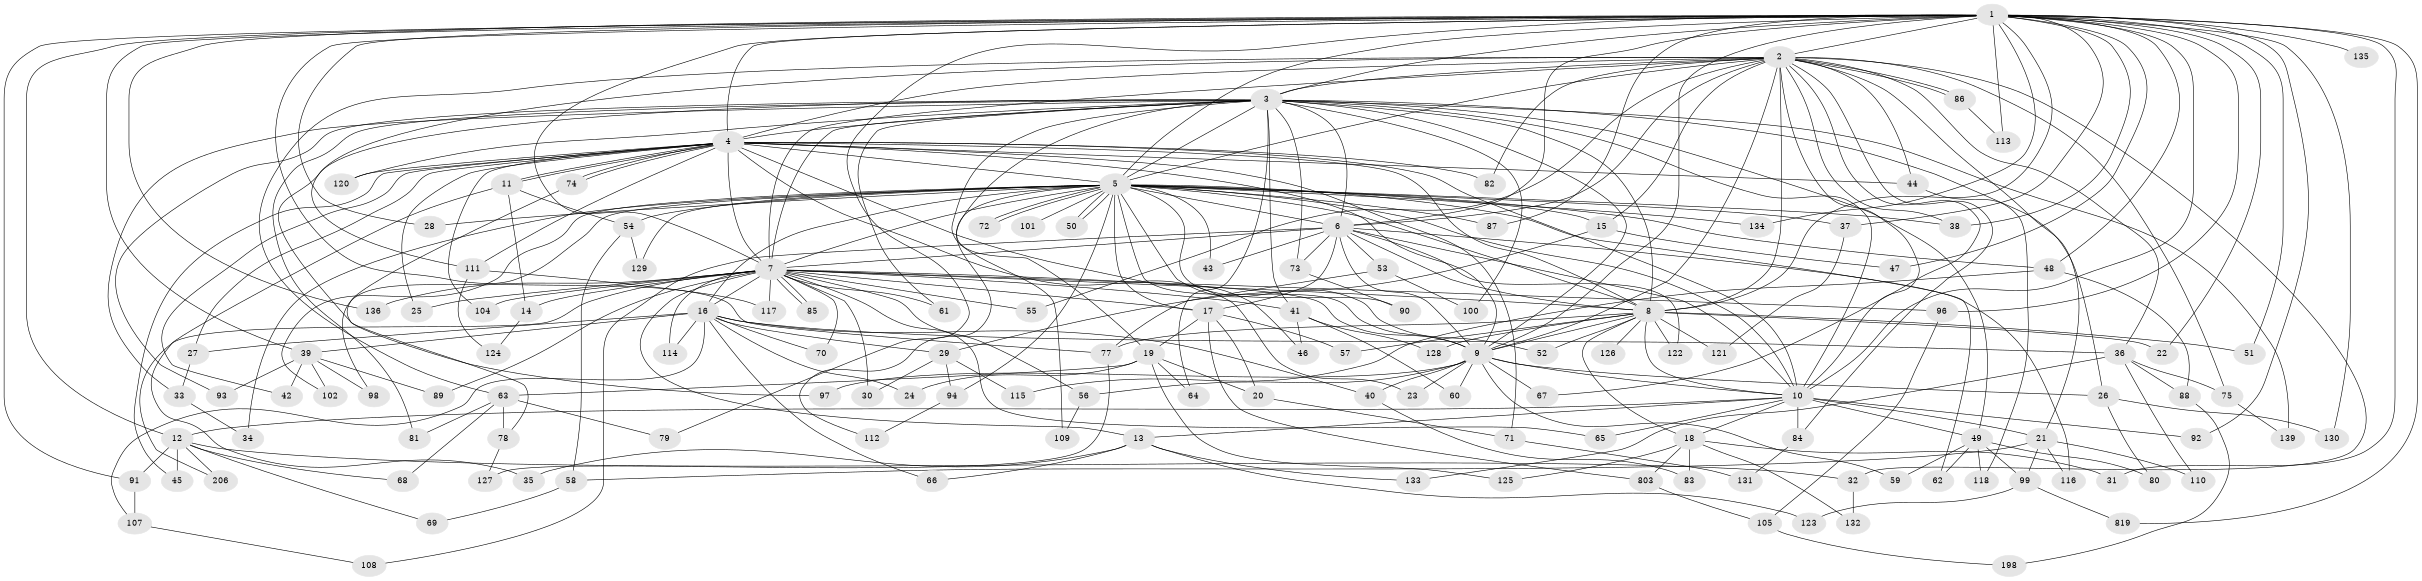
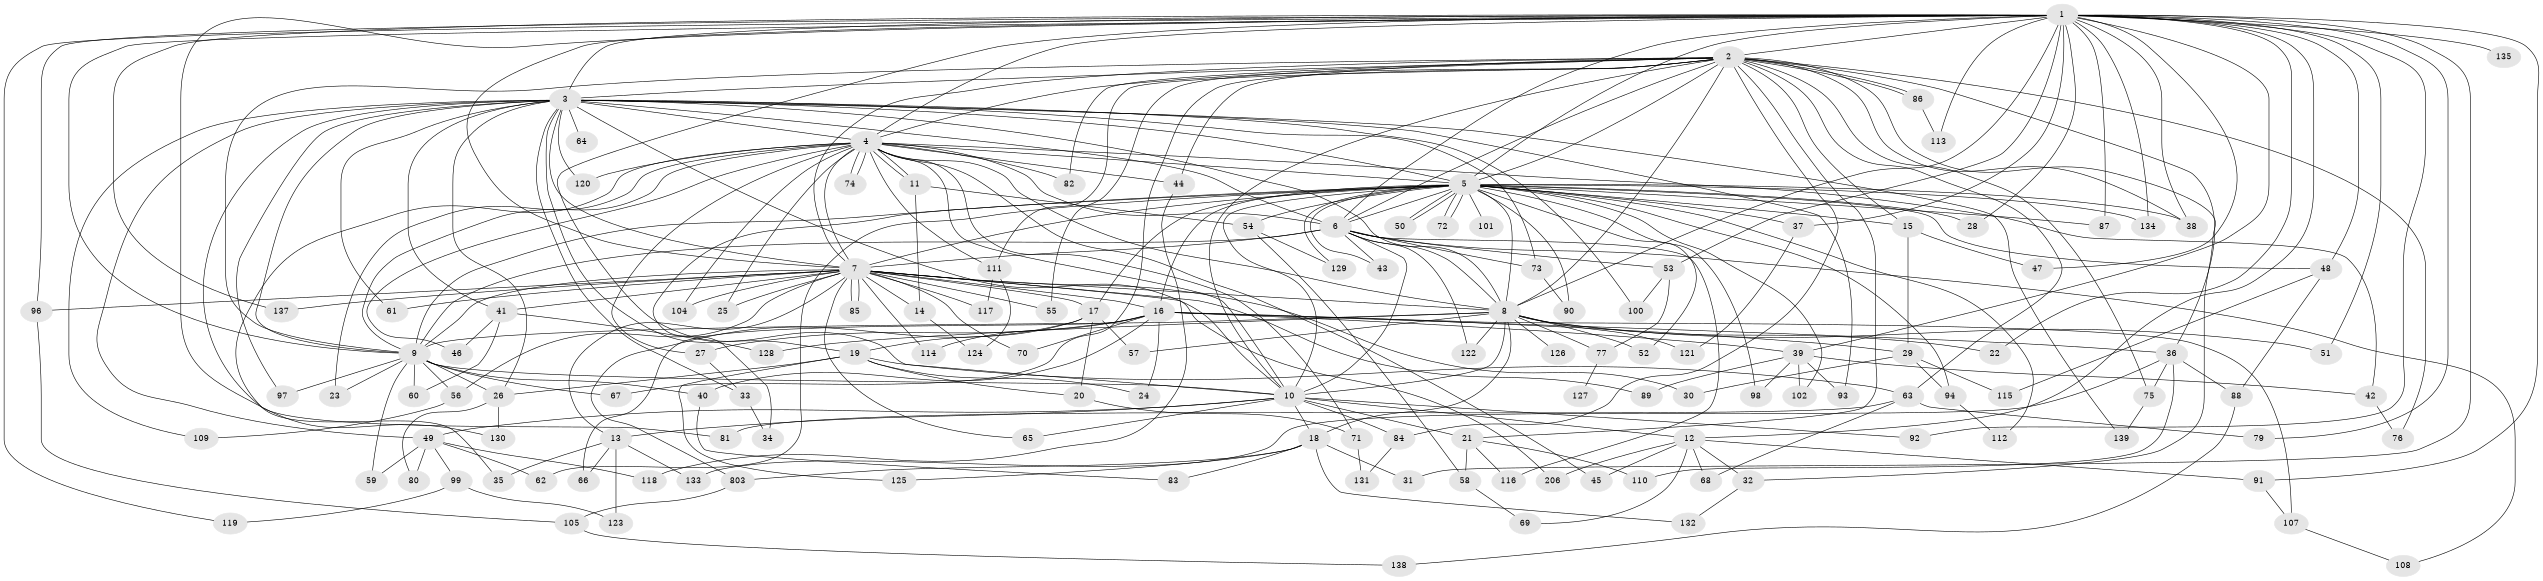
(316, 57) -> (1909, 183)
(1322, 274) -> (1051, 196)
(373, 312) -> (281, 312)
(1167, 371) -> (710, 373)
(151, 383) -> (362, 225)
(504, 439) -> none
none -> (2398, 439)
(2033, 462) -> none
(2123, 524) -> (230, 524)
(2009, 566) -> (1399, 566)
